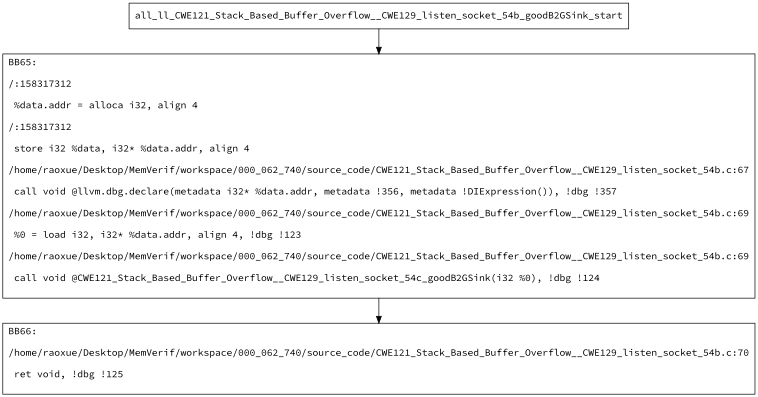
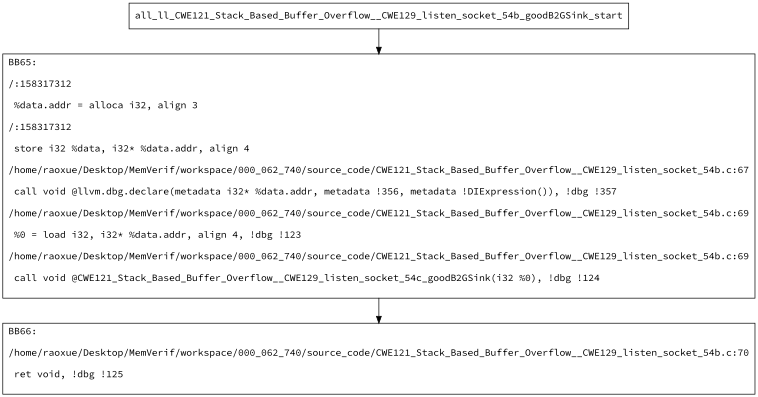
(103, 105) -> (103, 105)
